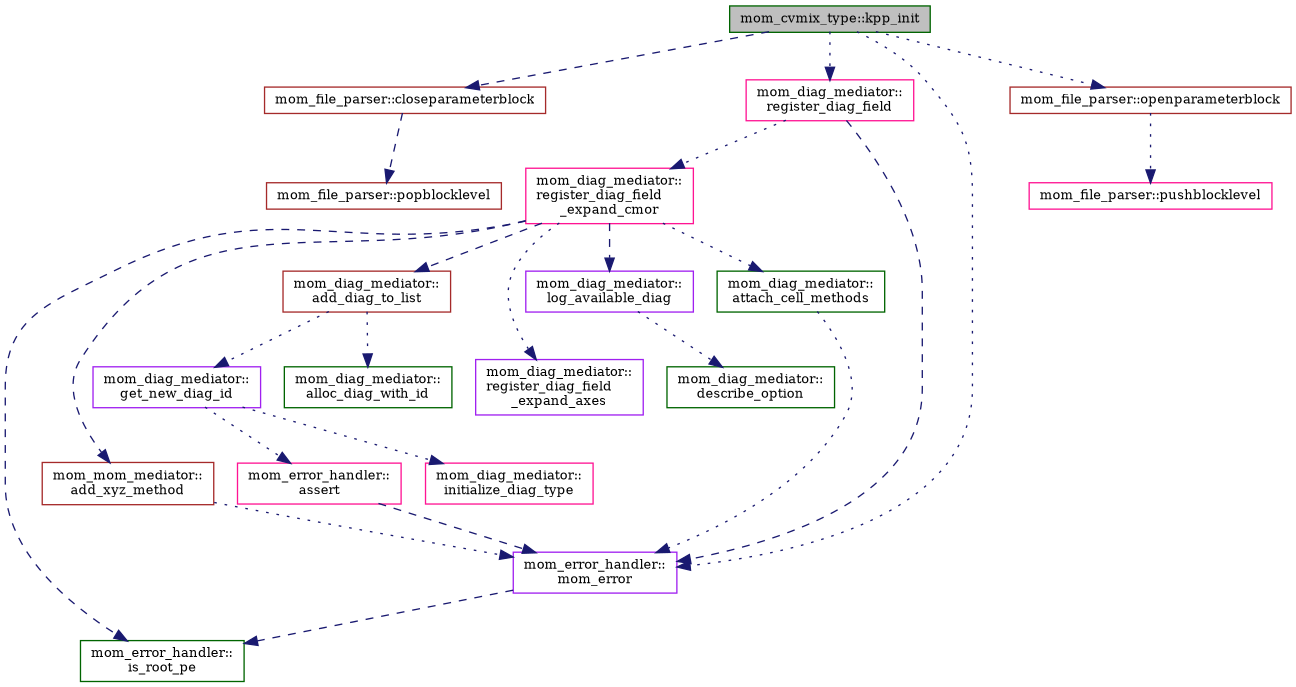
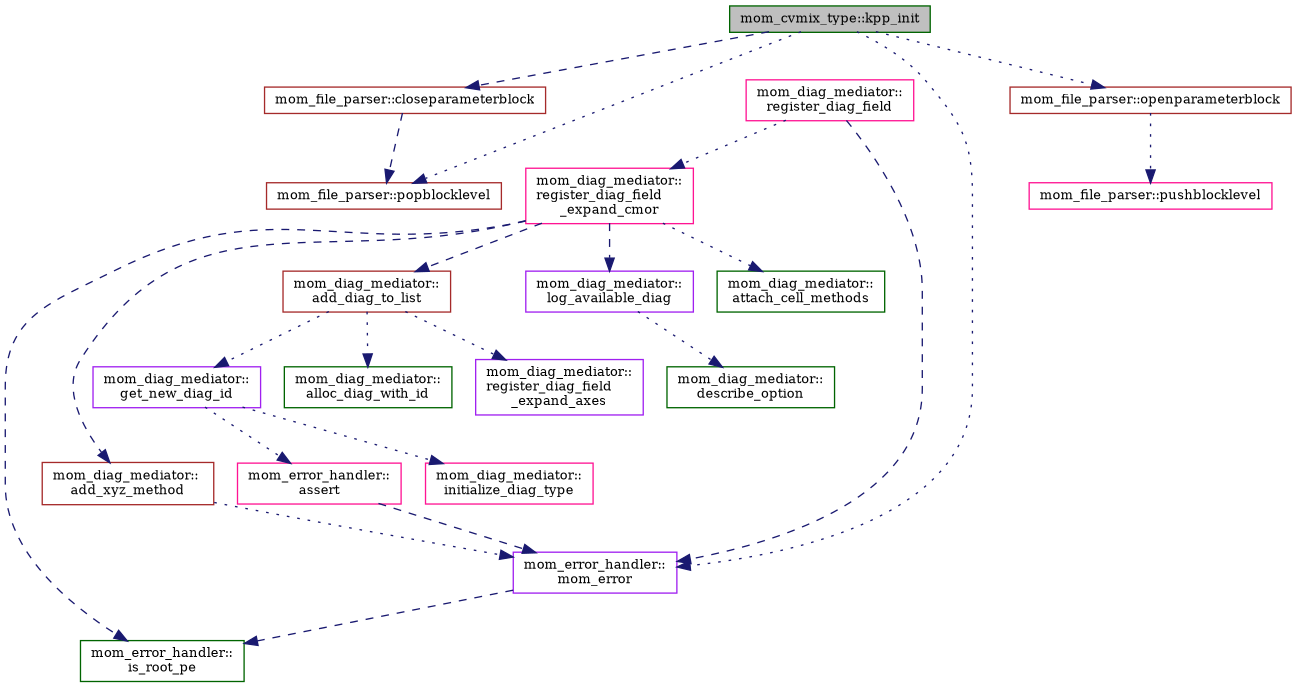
(830, 49) -> (613, 105)
(511, 278) -> (450, 333)
(812, 460) -> none
(128, 484) -> (128, 484)
